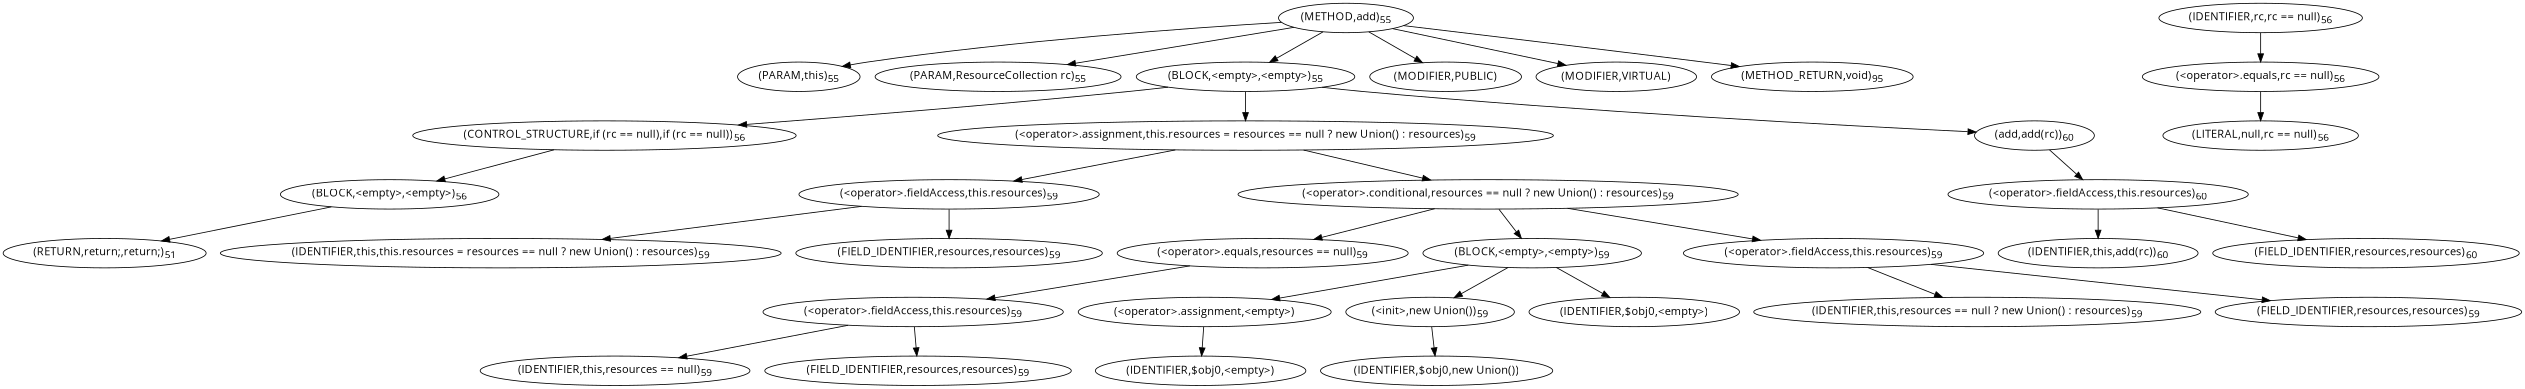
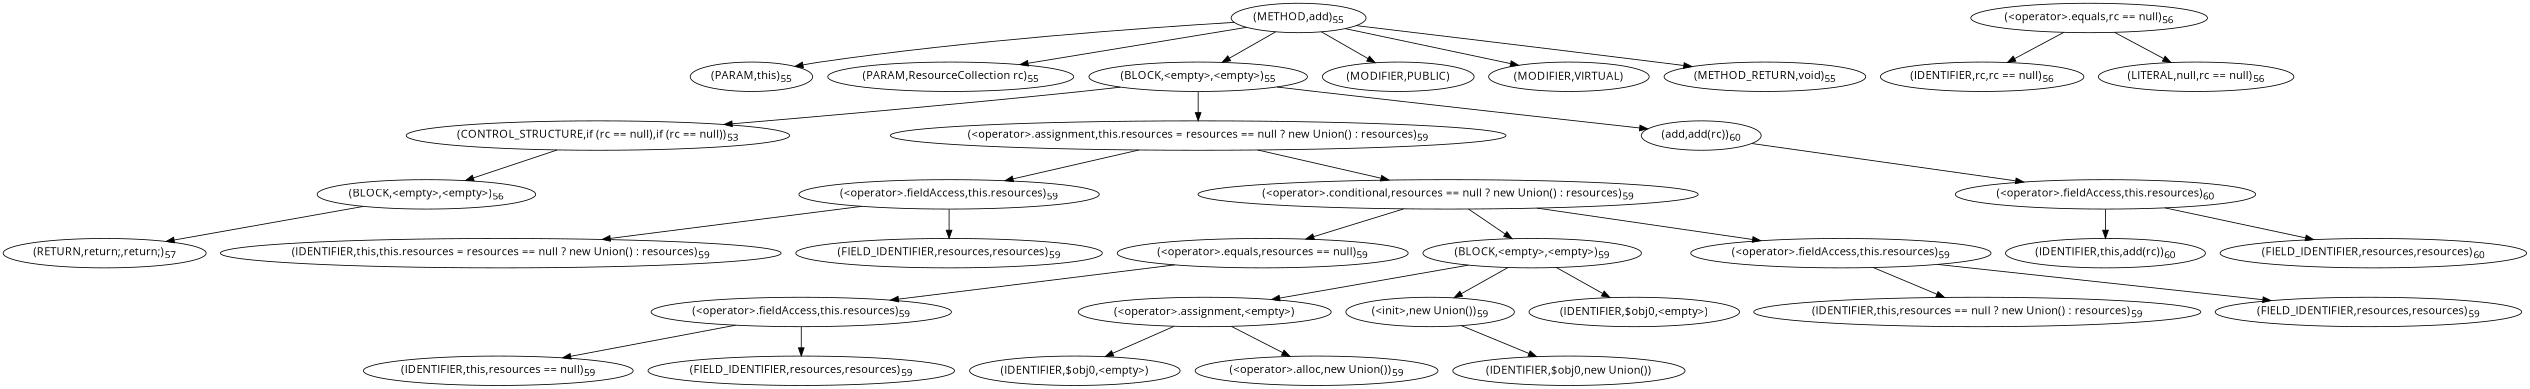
(2261, 43) -> (2039, 45)
(1878, 76) -> (1830, 76)
(740, 134) -> (733, 134)
(170, 252) -> (170, 252)
none -> (1317, 371)
